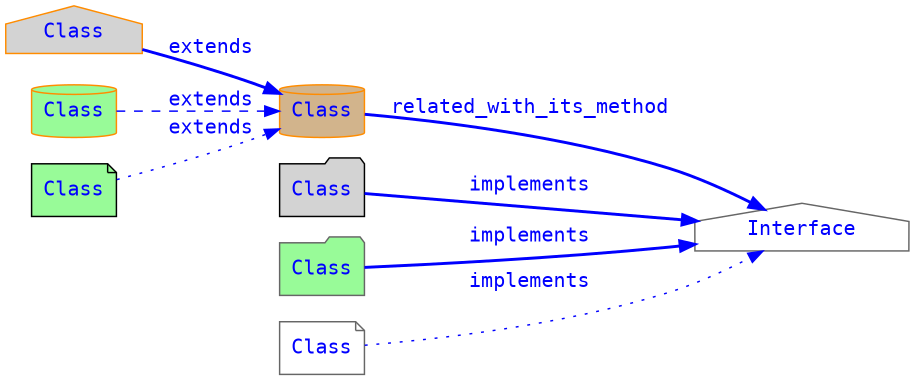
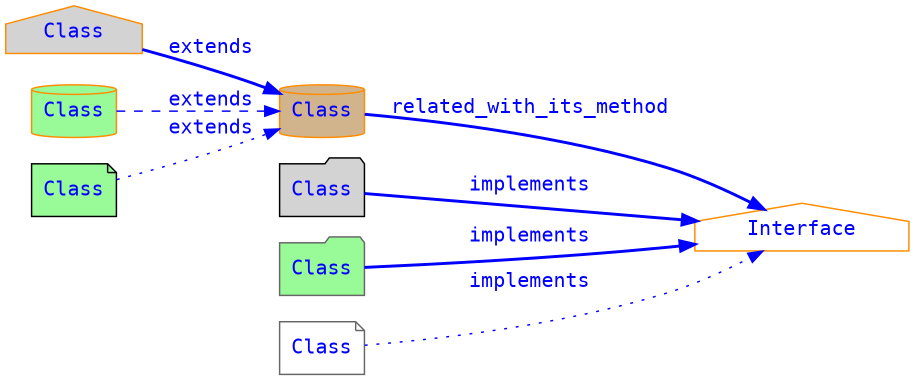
(802, 230) -> (802, 230)
